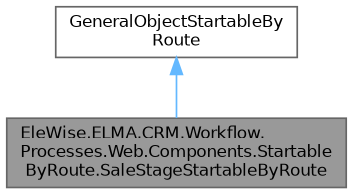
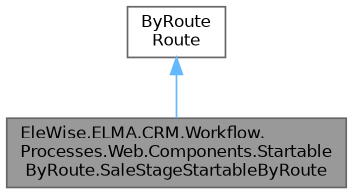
(176, 32) -> (176, 32)
